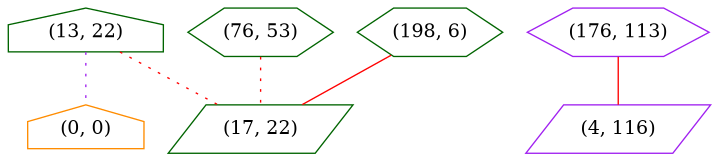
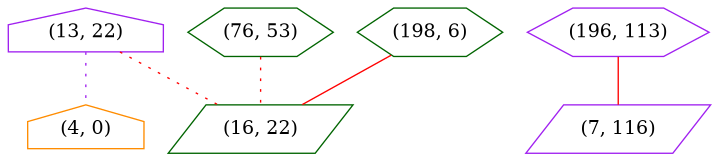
(86, 32) -> (86, 32)
(618, 32) -> (618, 32)
(86, 129) -> (86, 129)
(261, 129) -> (261, 129)
(618, 129) -> (618, 129)
